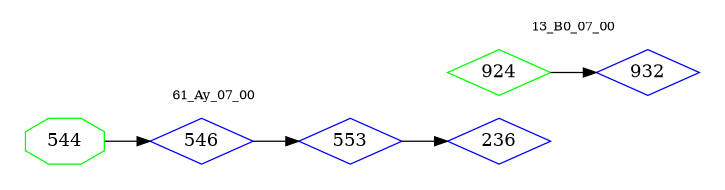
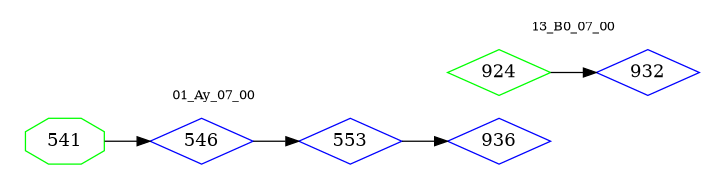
(214, 96) -> (214, 96)
(65, 141) -> (65, 141)
(499, 141) -> (499, 141)
